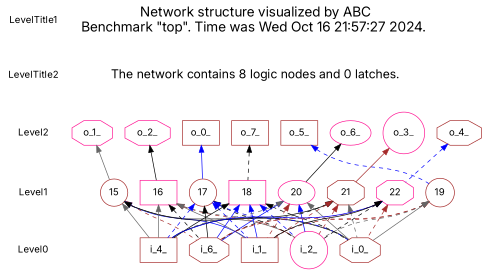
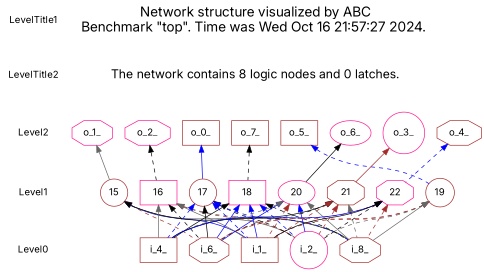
(154, 166) -> (154, 166)
(138, 224) -> none
(360, 250) -> (360, 250)
